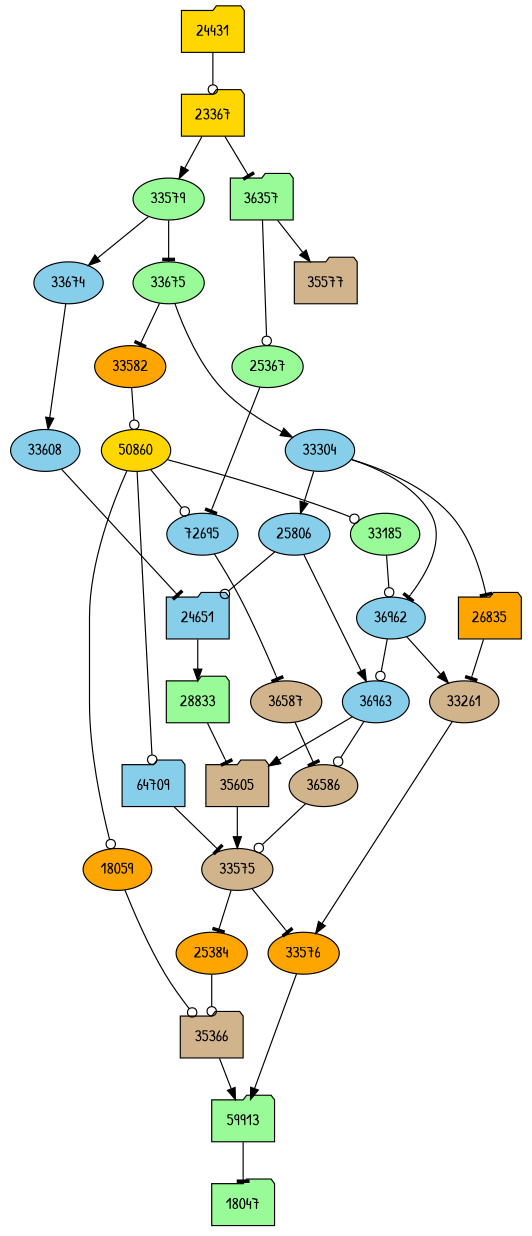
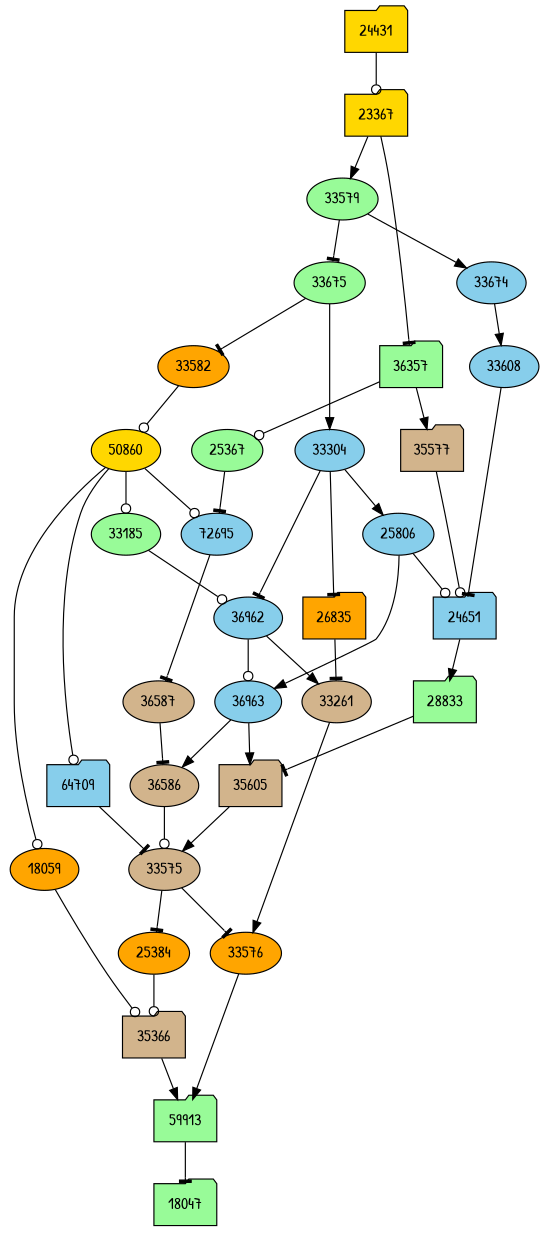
none -> (448, 529)
(352, 740) -> (211, 739)
